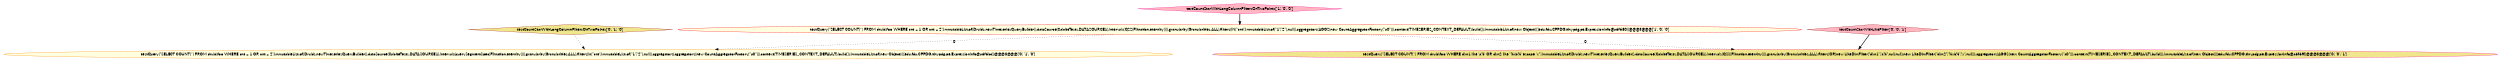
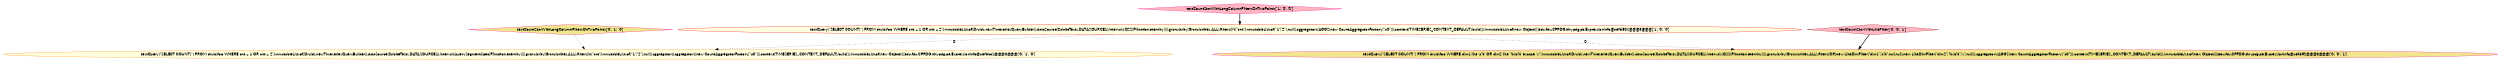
(570, 30) -> (570, 30)
